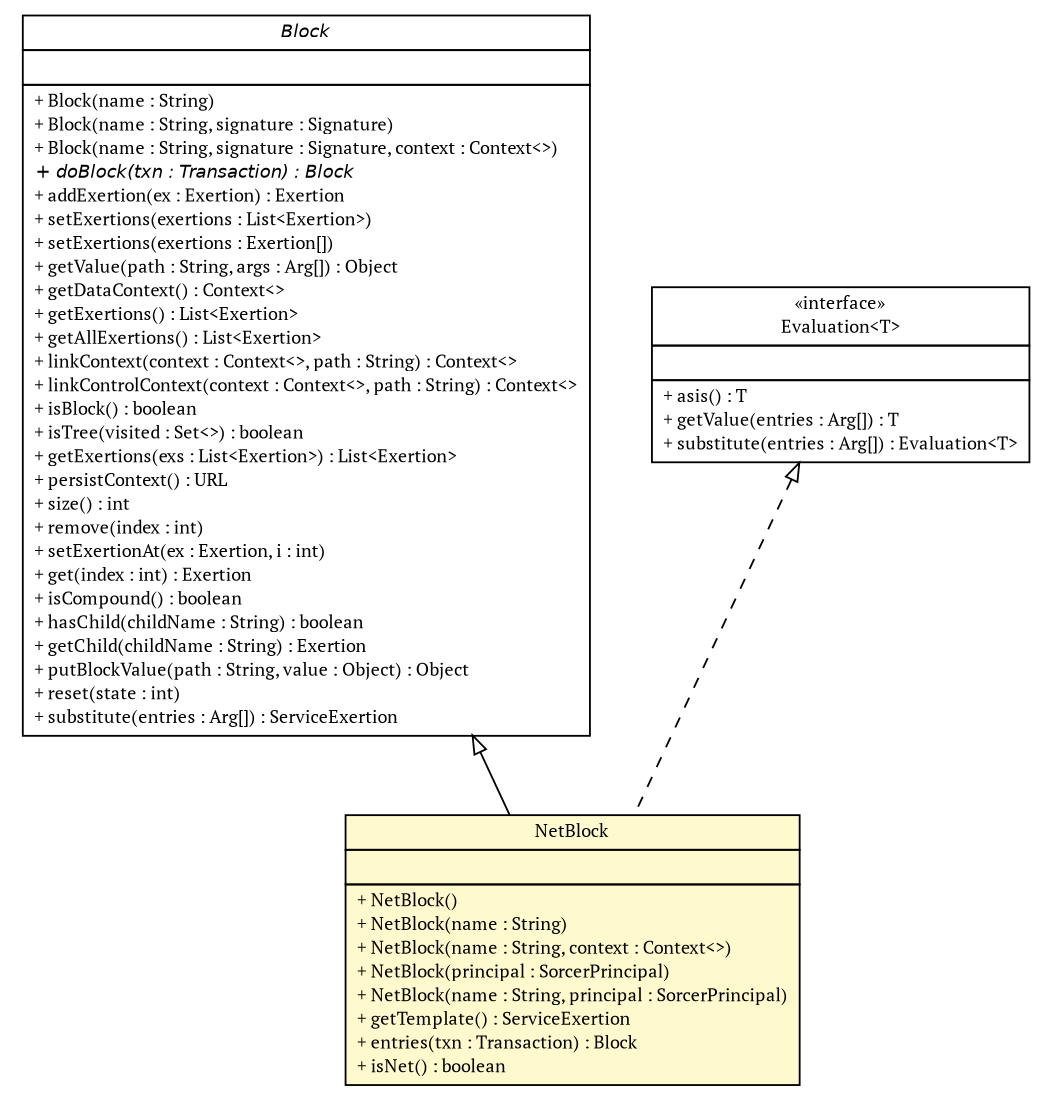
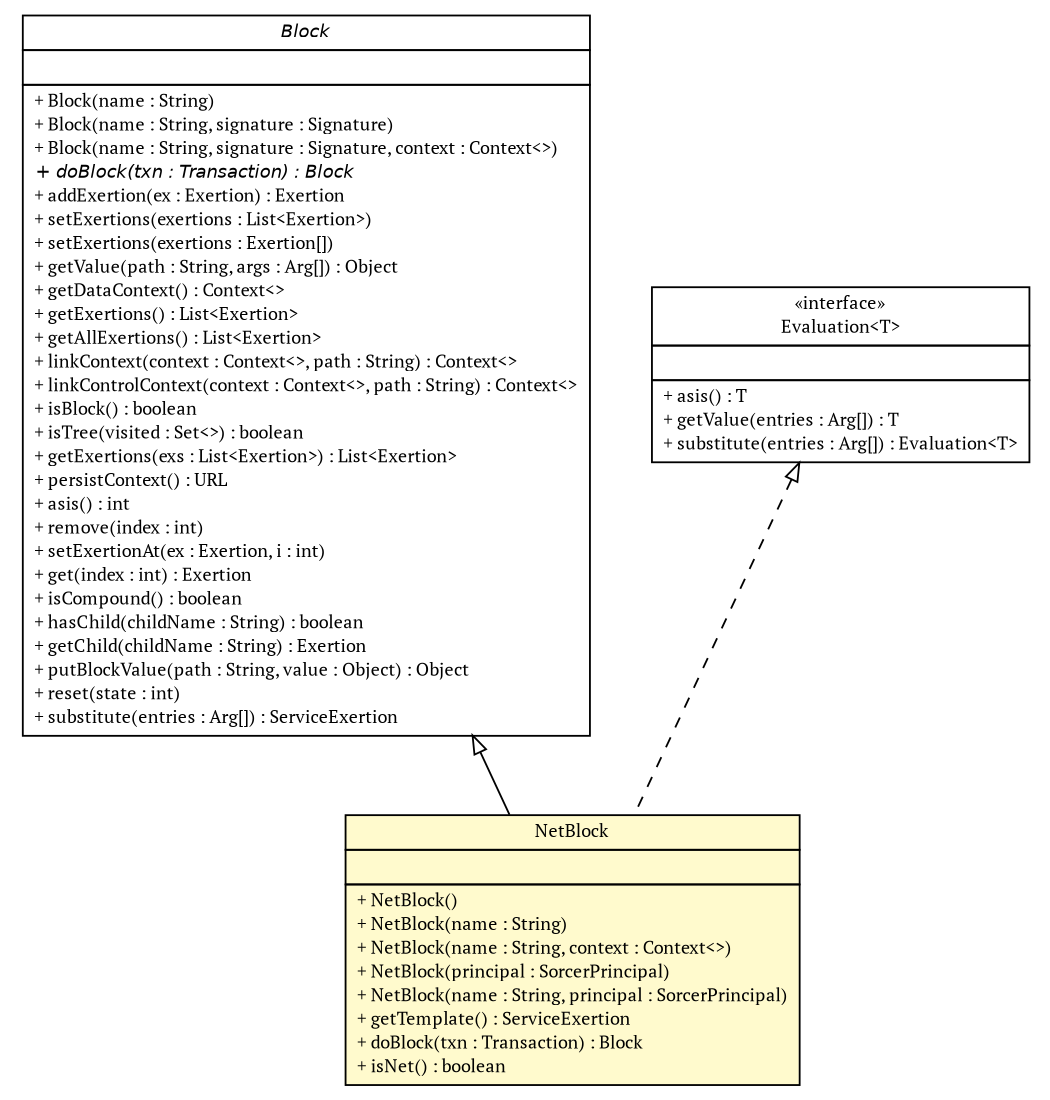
(83, 504) -> (83, 504)
(498, 1043) -> (501, 1043)
